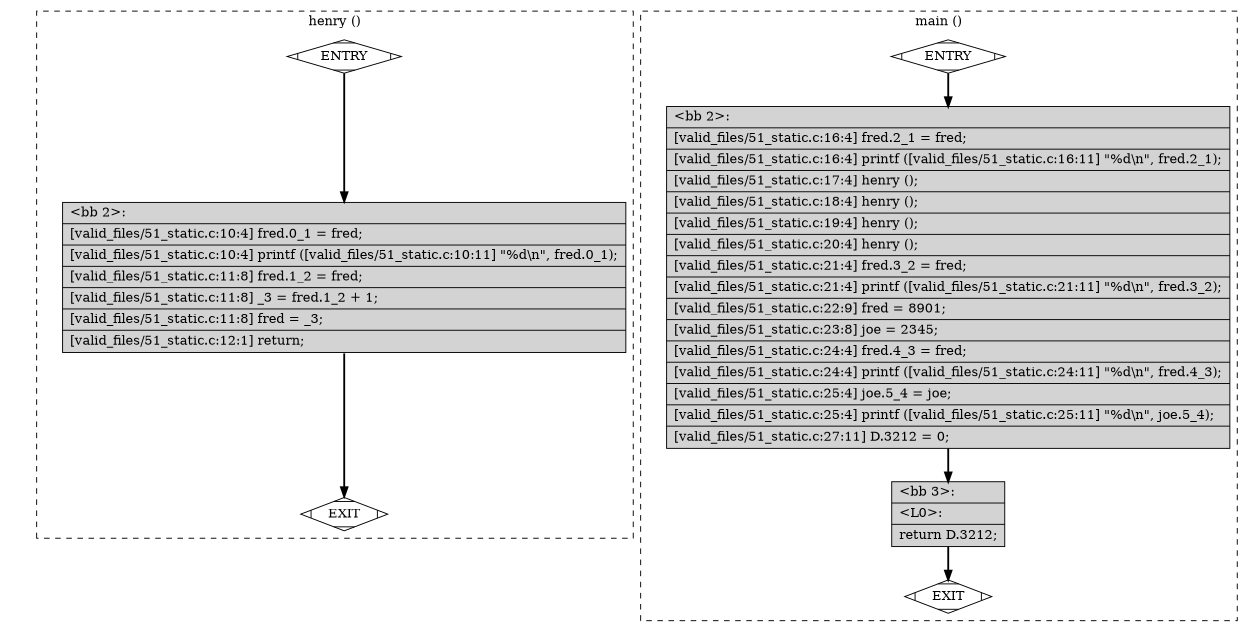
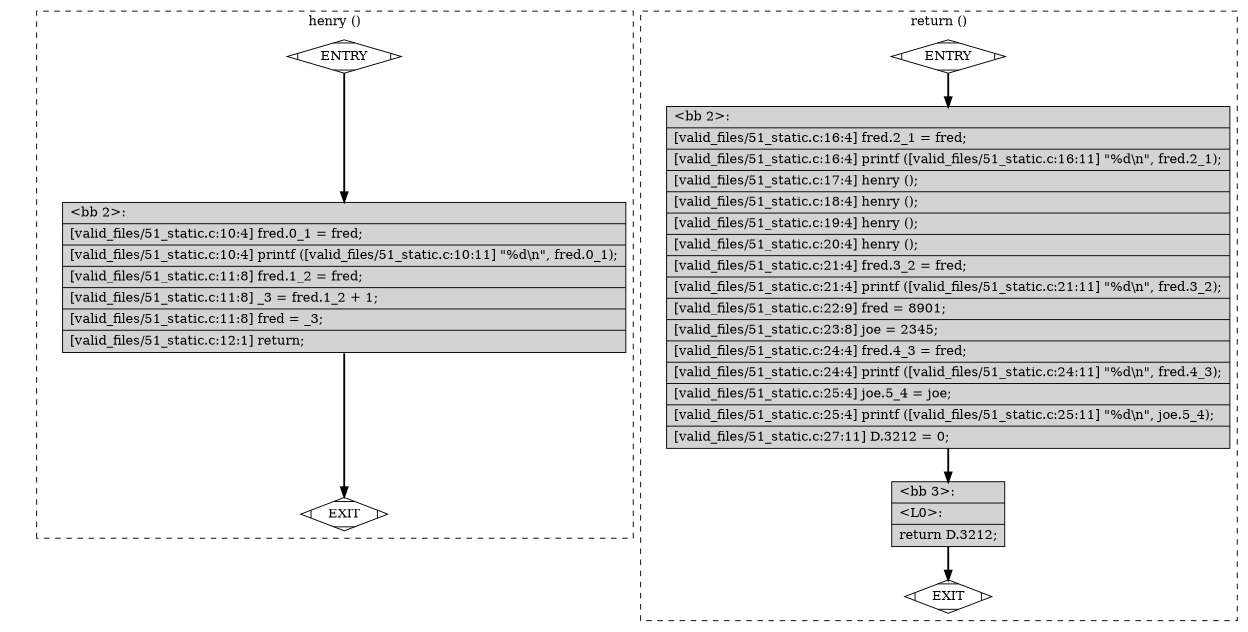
(939, 22) -> (939, 22)
